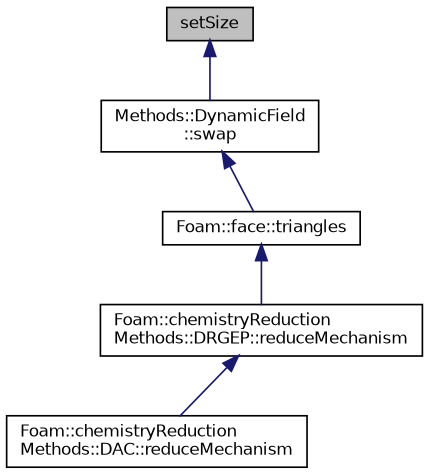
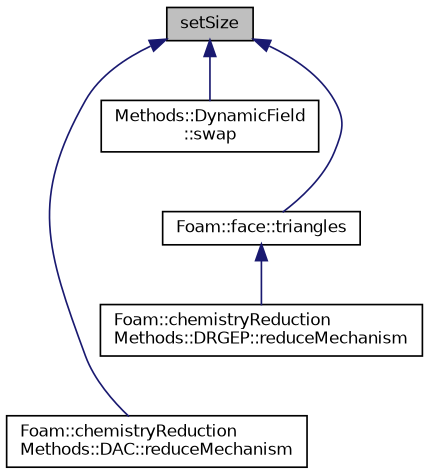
(242, 189) -> (342, 123)
(203, 392) -> (50, 222)
